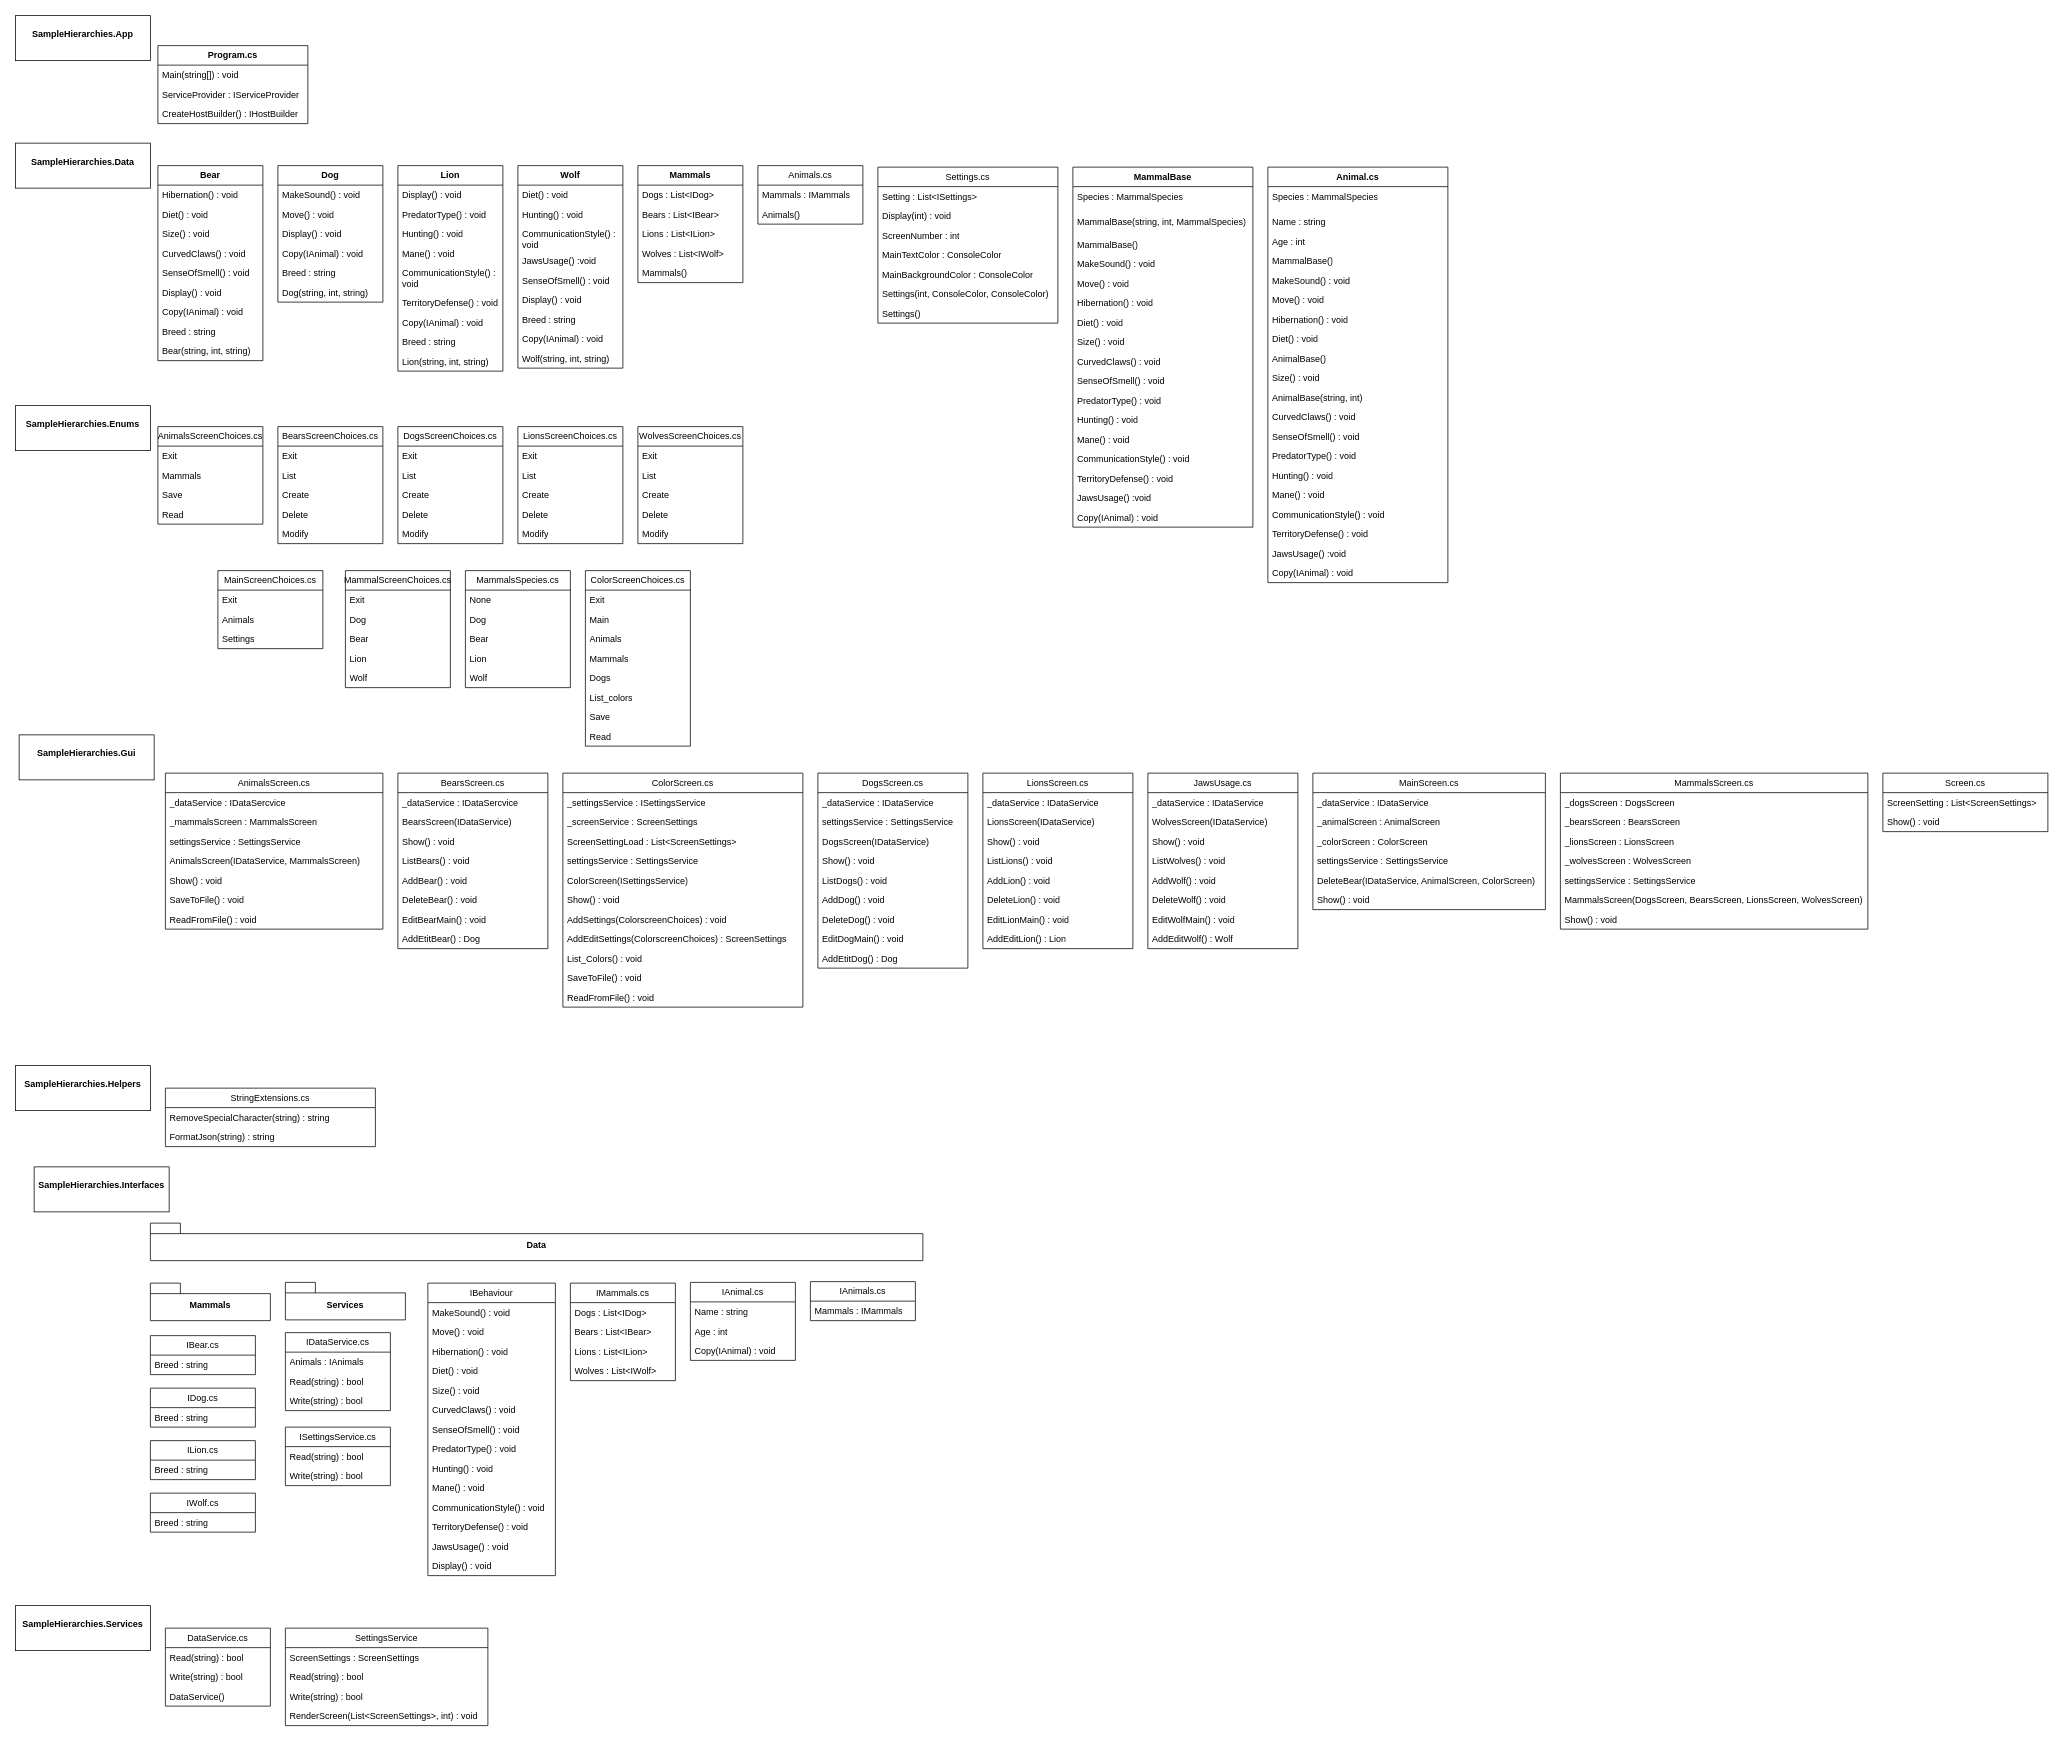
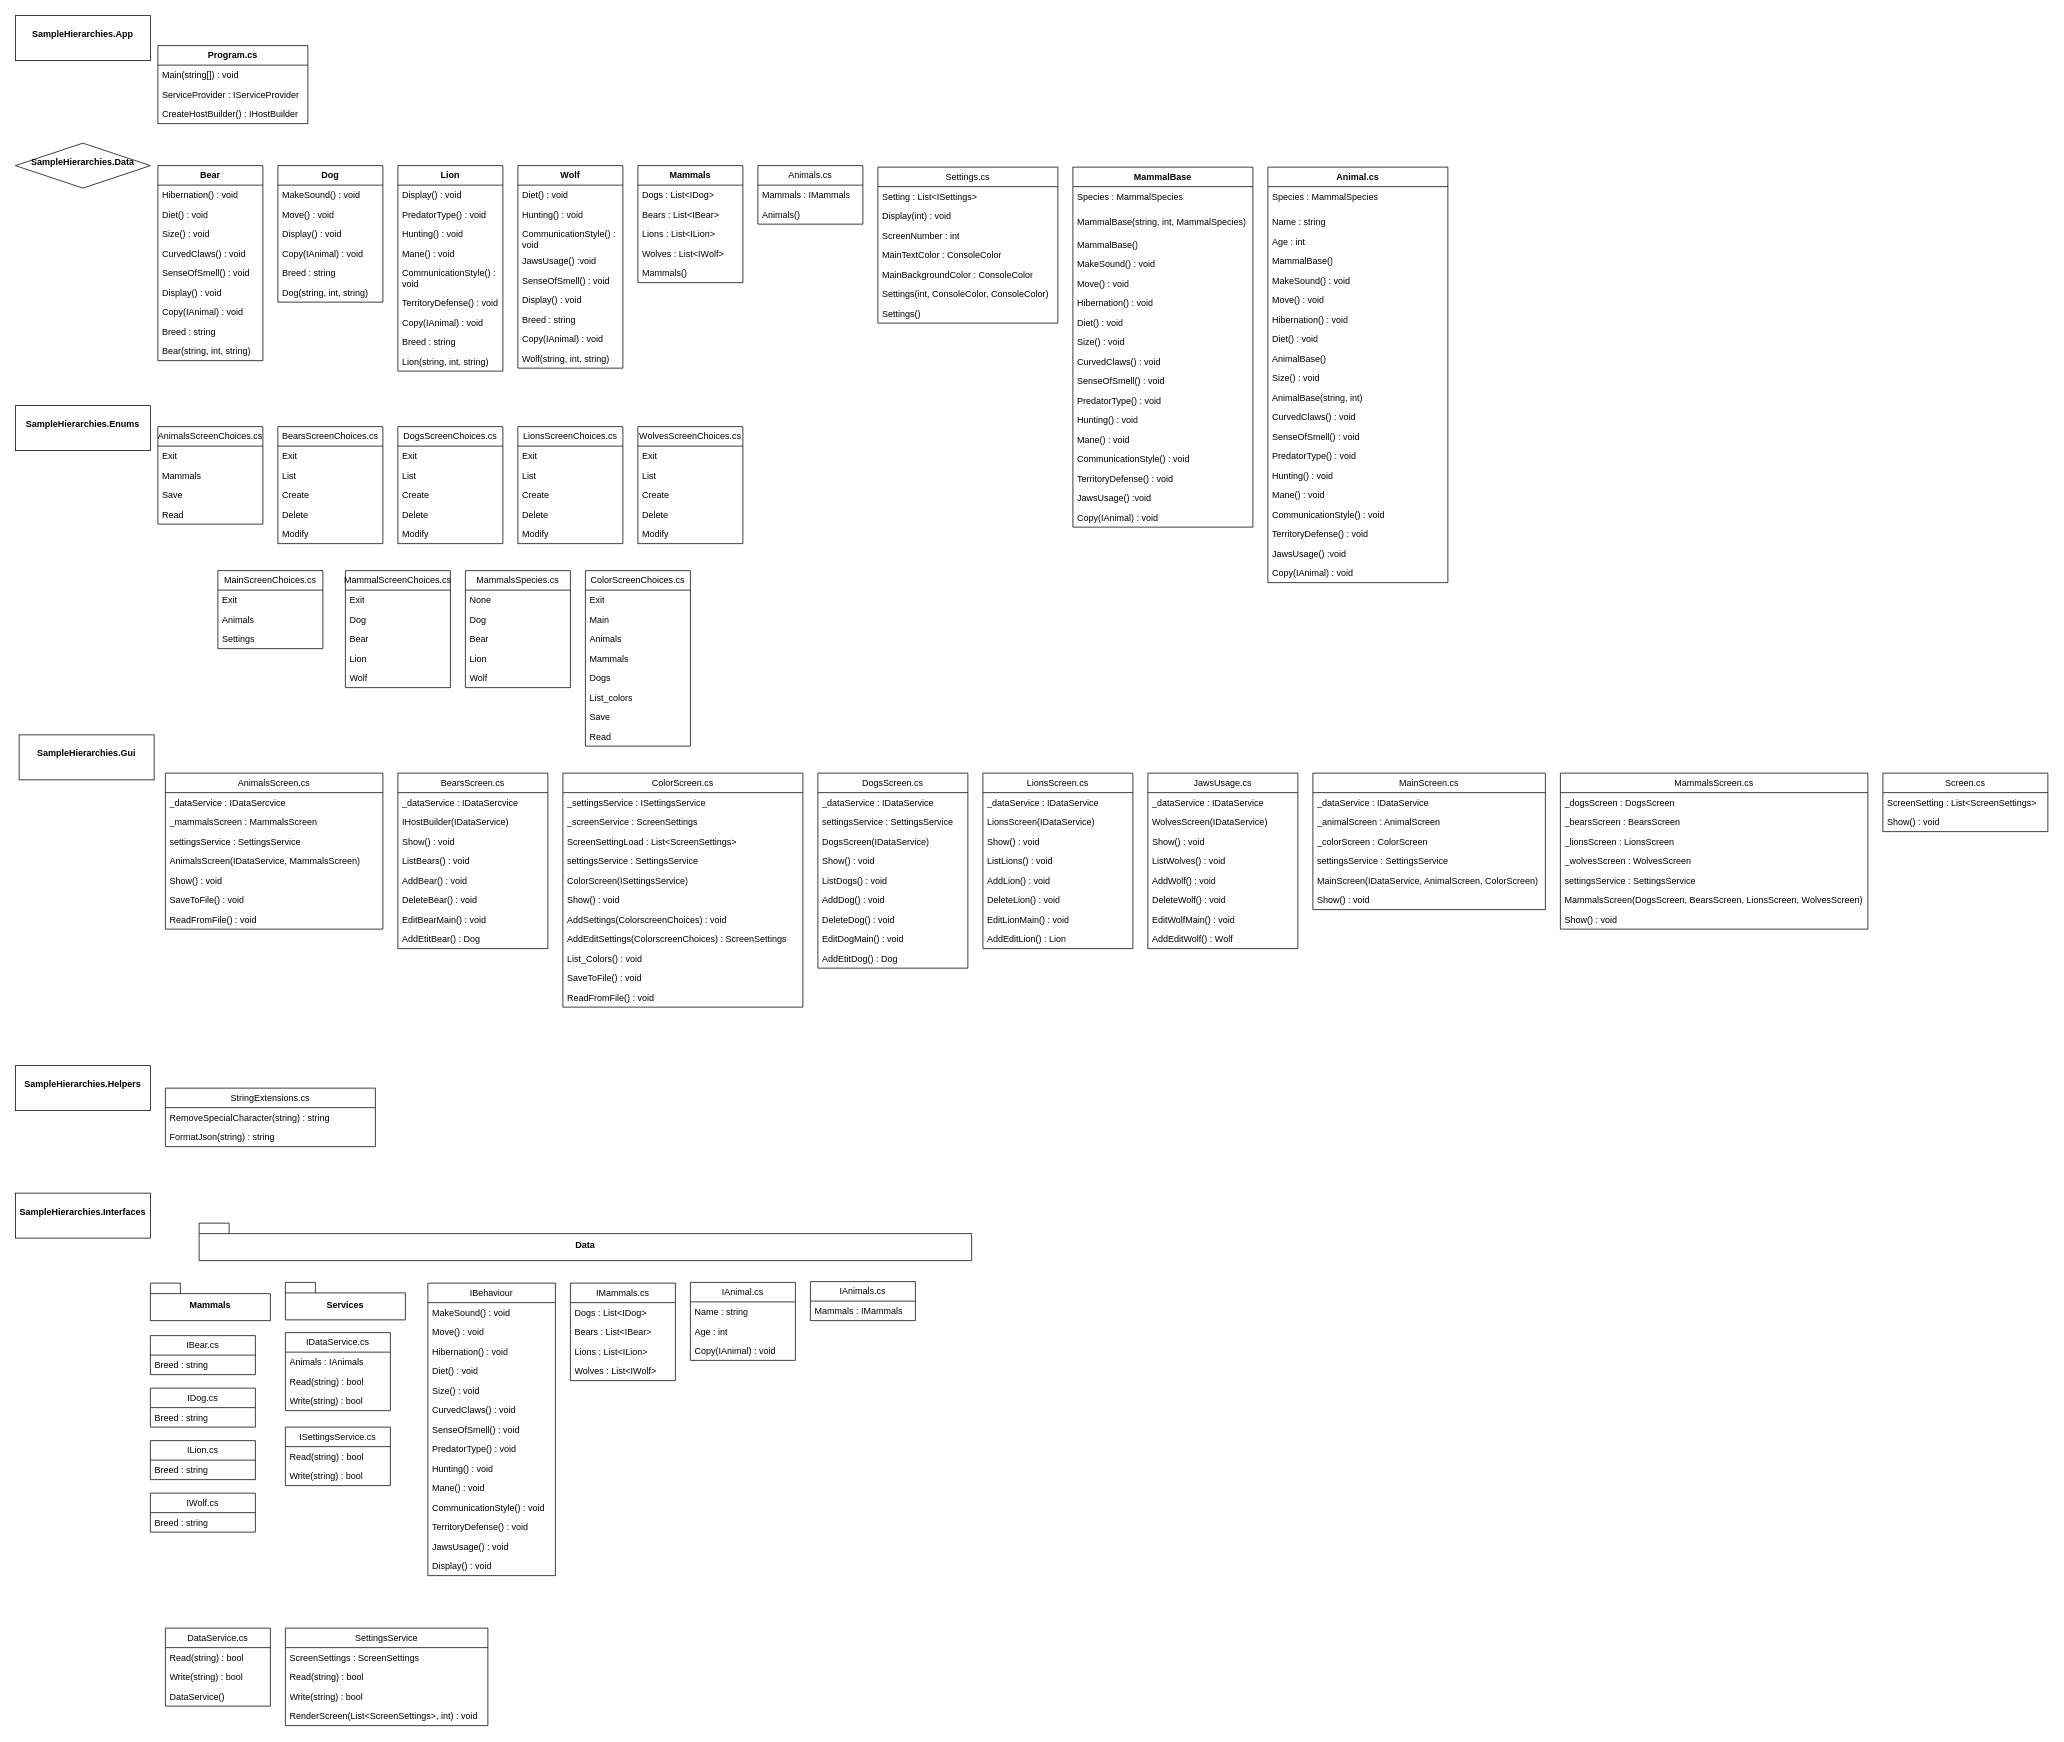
(83, 165) -> (83, 165)
(464, 823) -> (464, 823)
(1430, 886) -> (1430, 886)
(102, 1189) -> (83, 1215)
(537, 1242) -> (585, 1242)
(83, 1628) -> none
